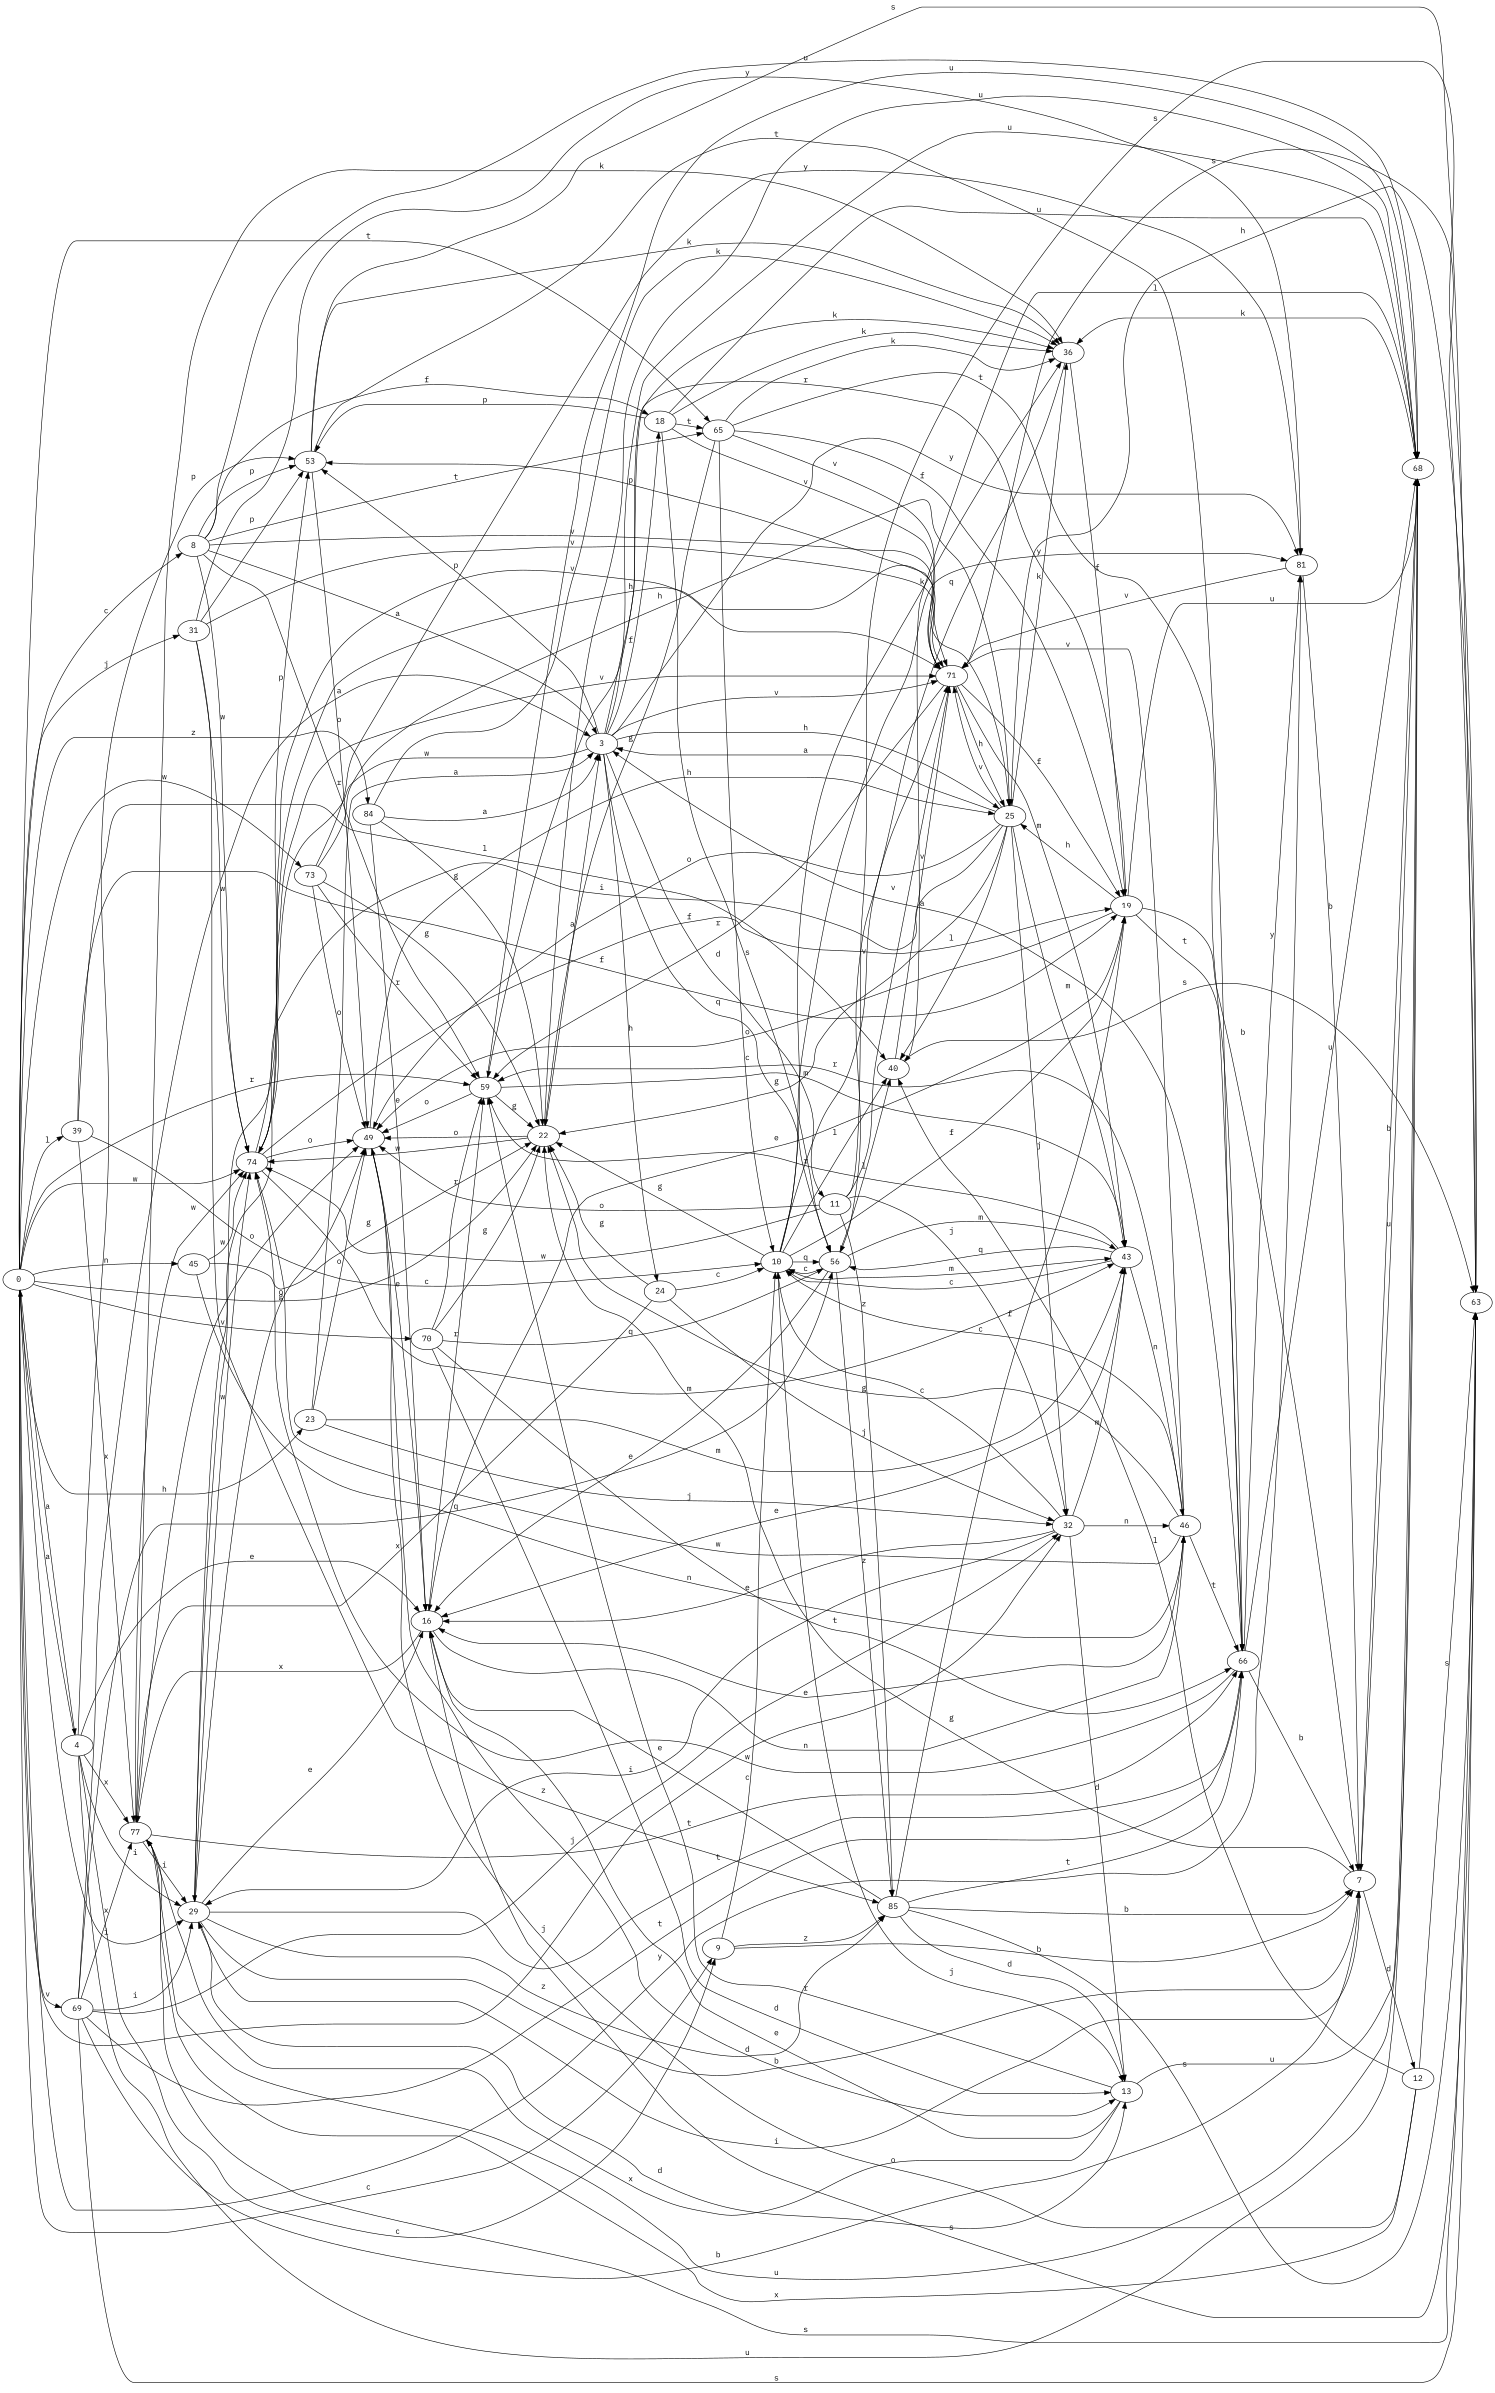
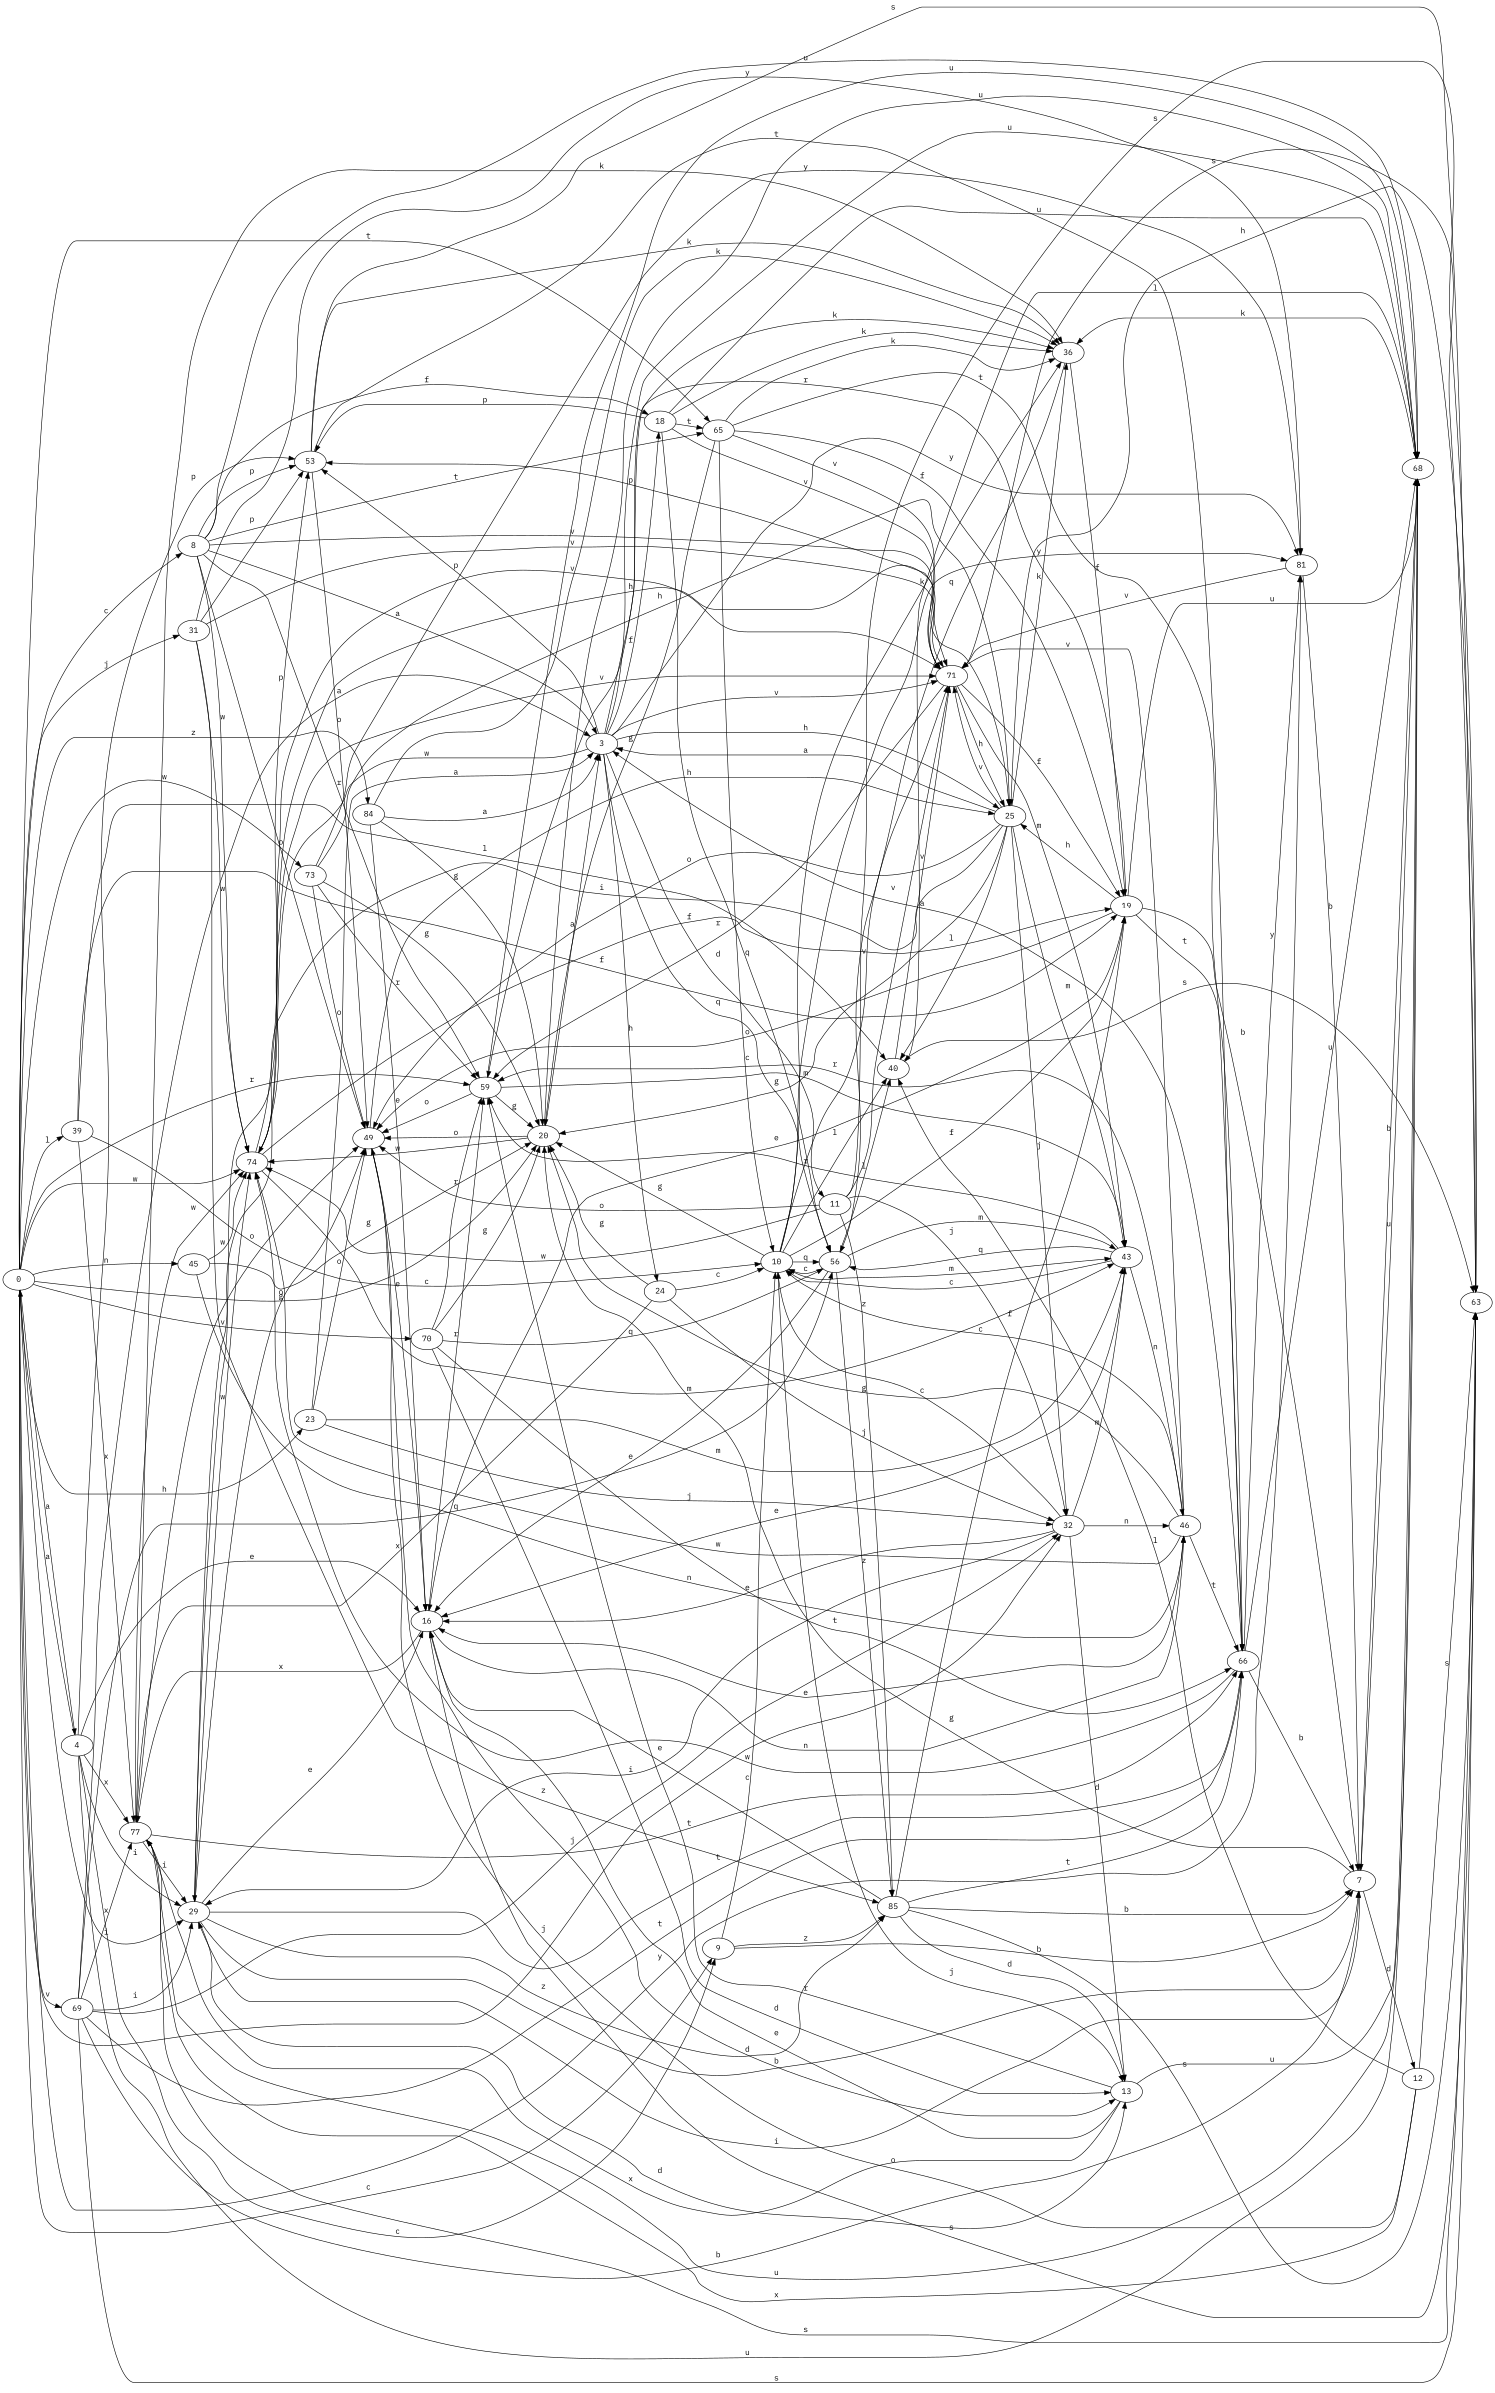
(748, 953) -> (748, 953)
(544, 1136) -> (544, 1136)
(307, 1148) -> (270, 812)
